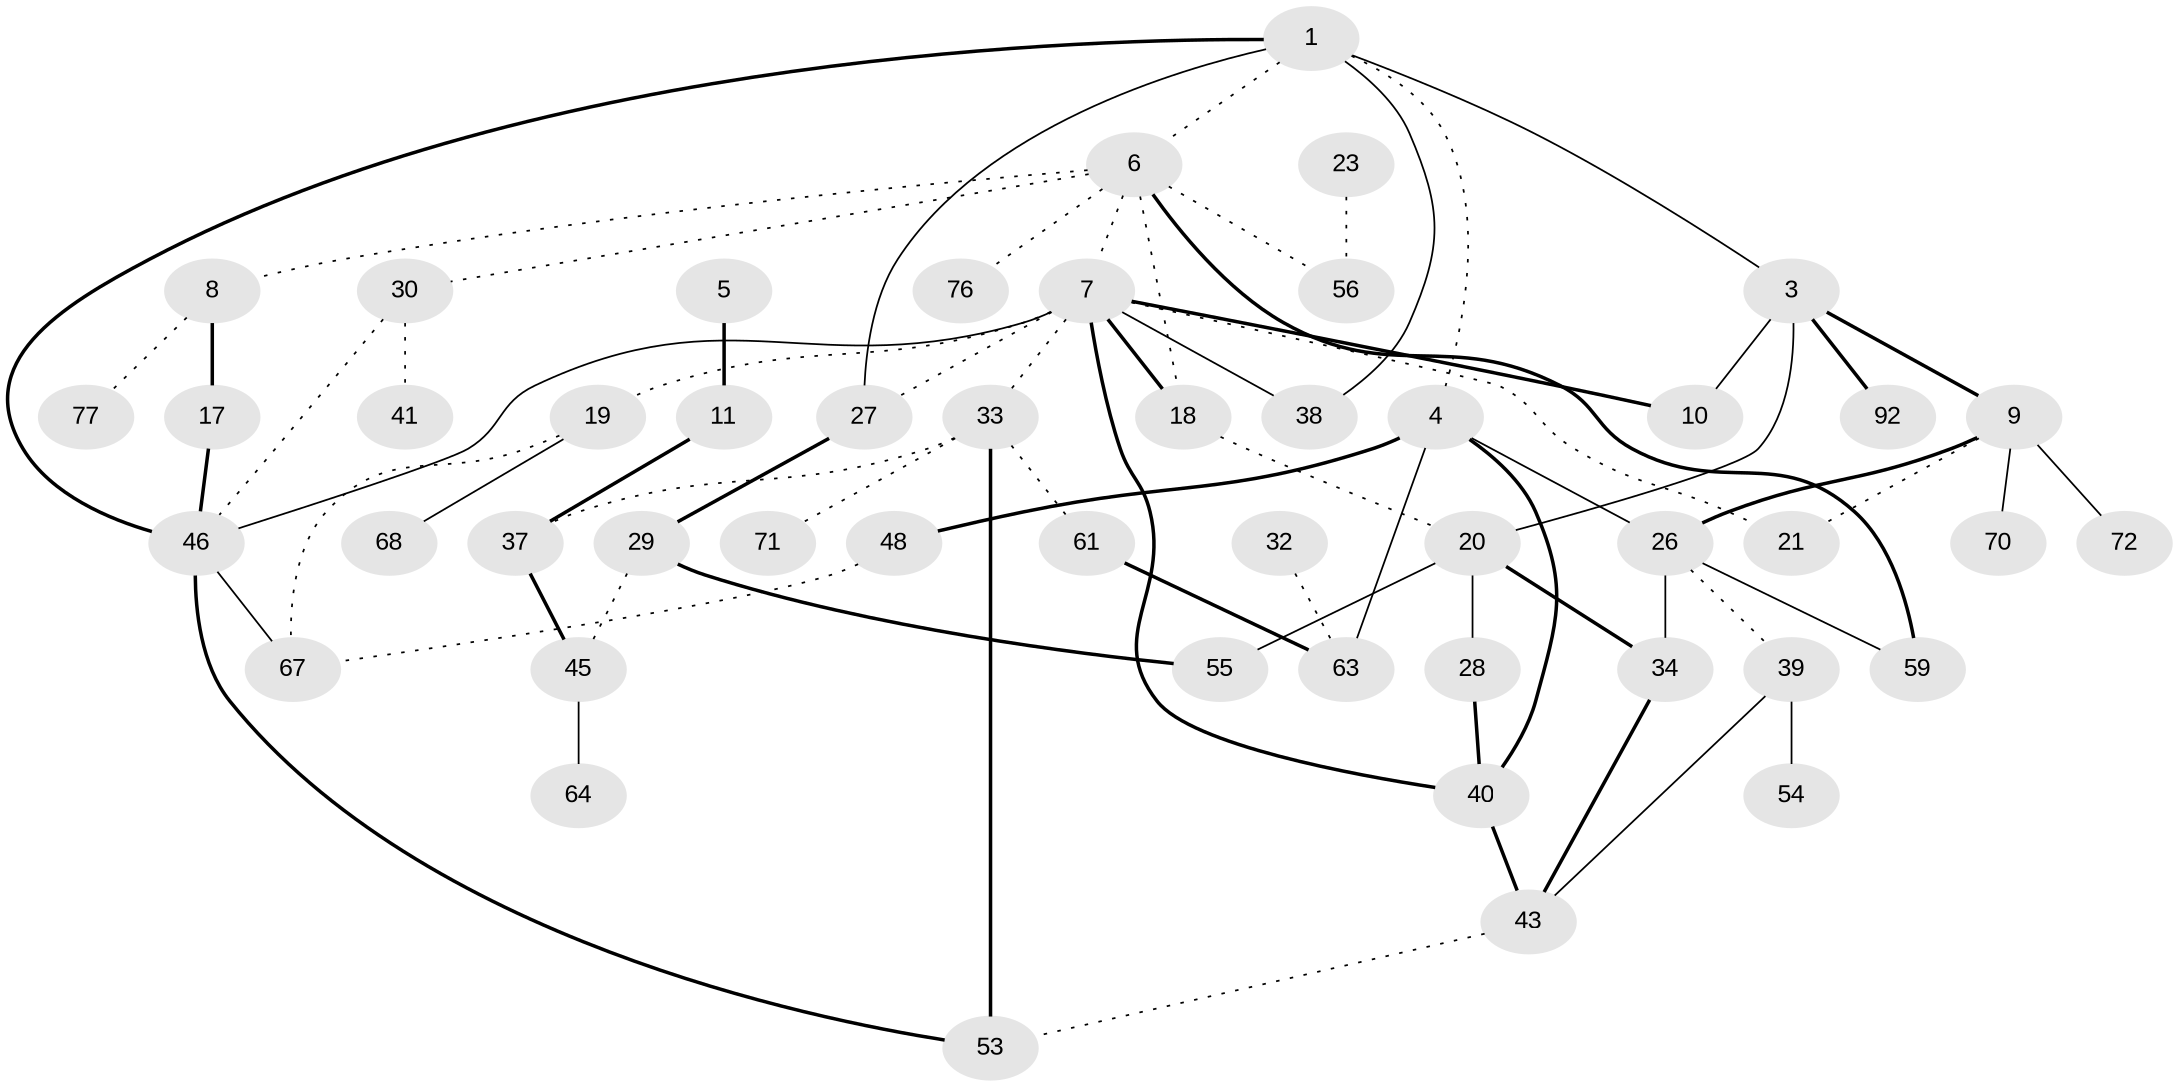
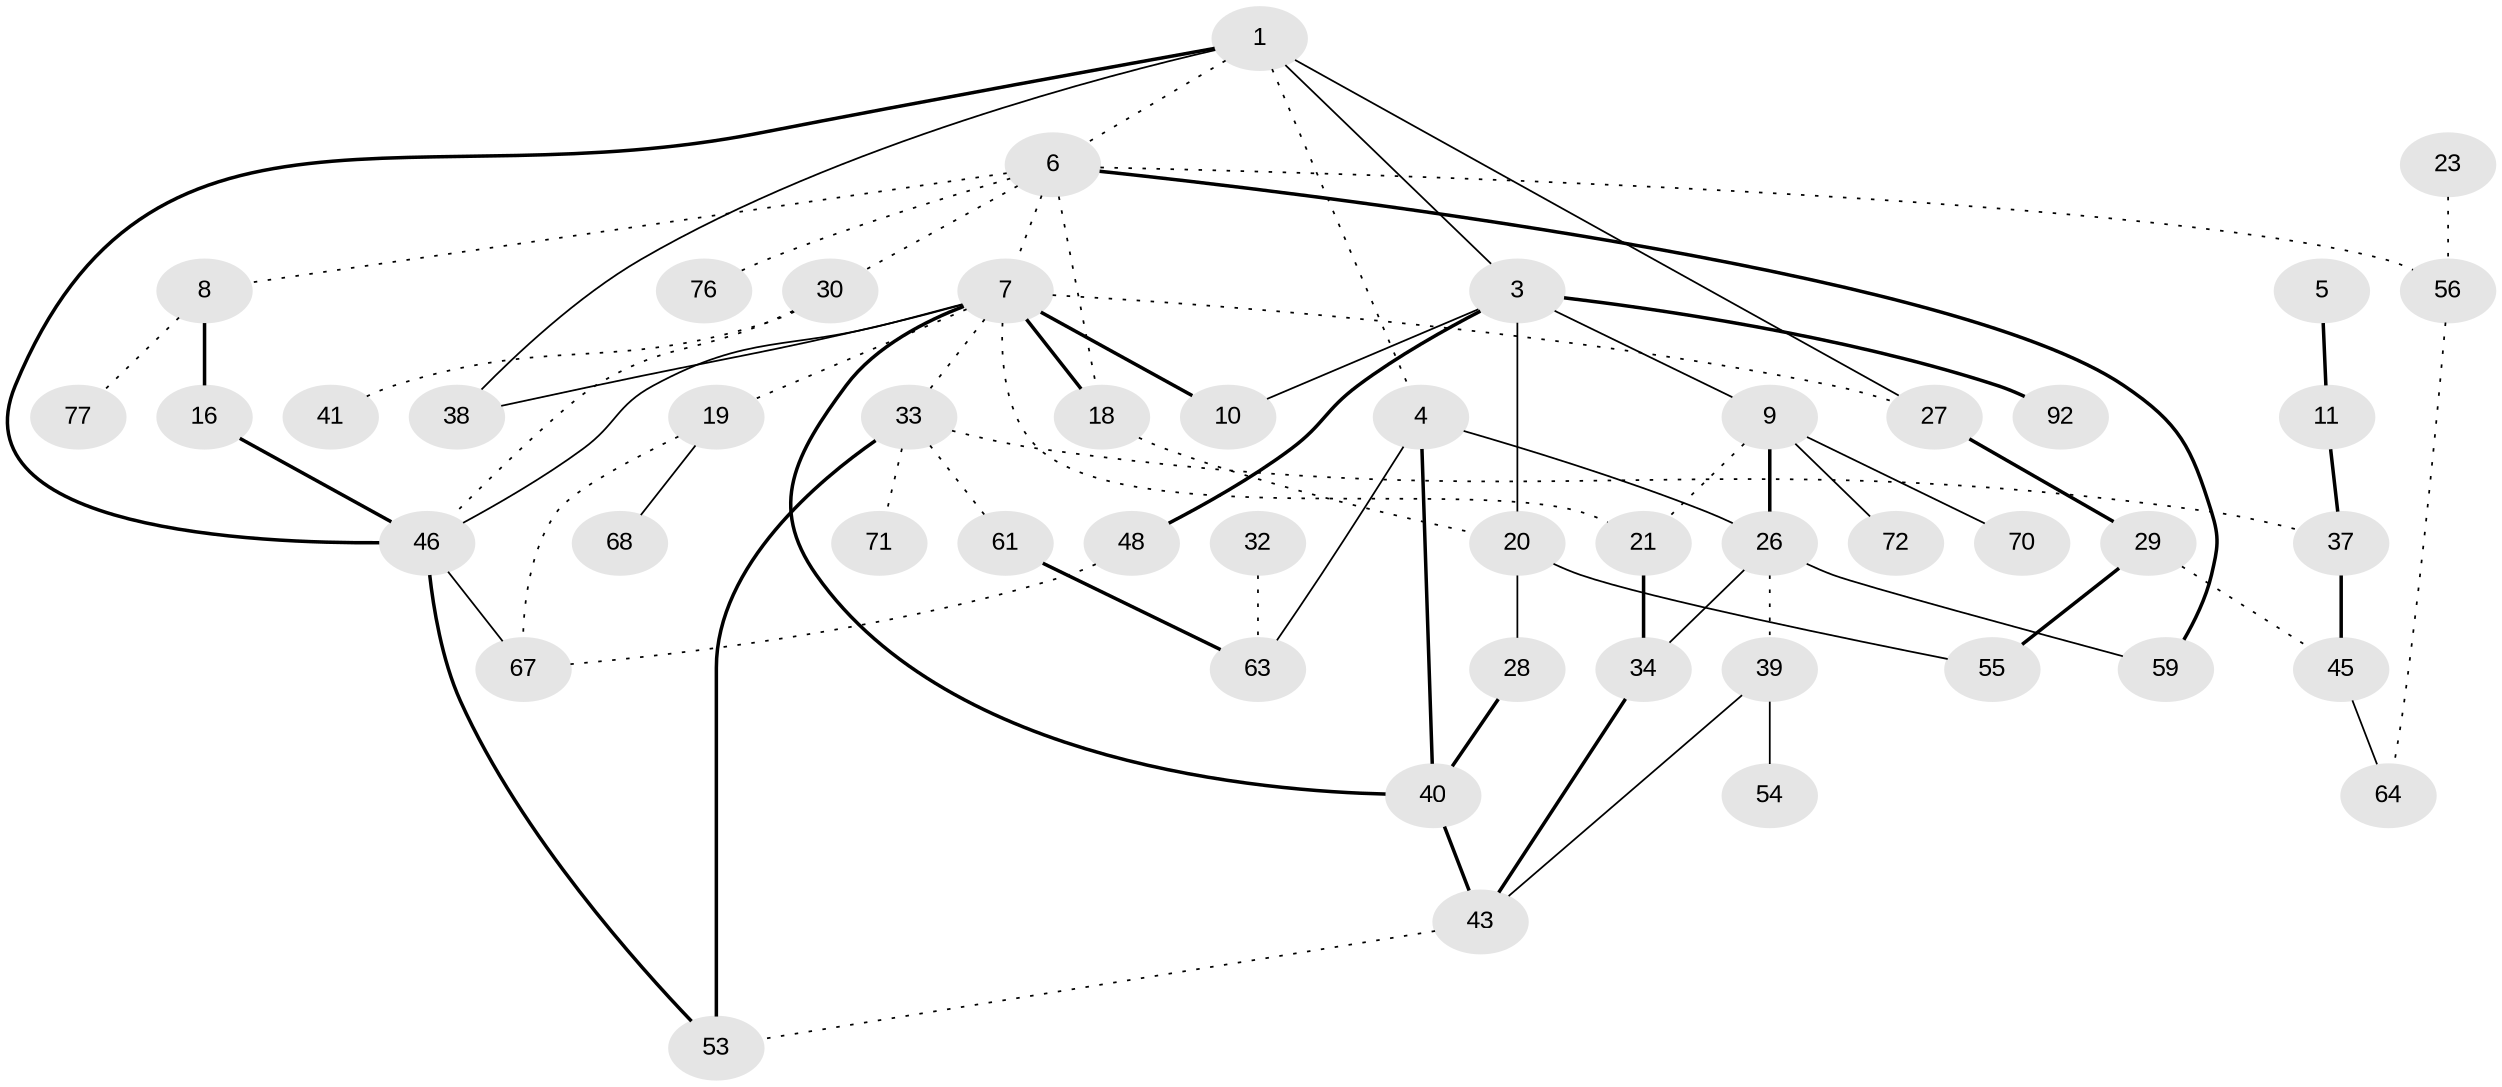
(1903, 354) -> (1675, 369)
(212, 417) -> (205, 417)
(1170, 490) -> (1325, 417)
none -> (2424, 544)
(1569, 607) -> (1644, 607)
